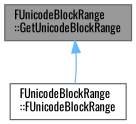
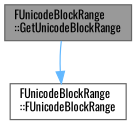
(76, 68) -> (60, 56)
